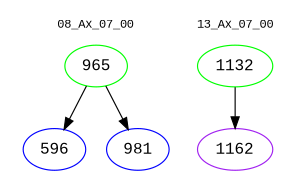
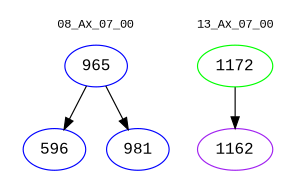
(96, 66) -> (96, 66)
(235, 66) -> (235, 66)
